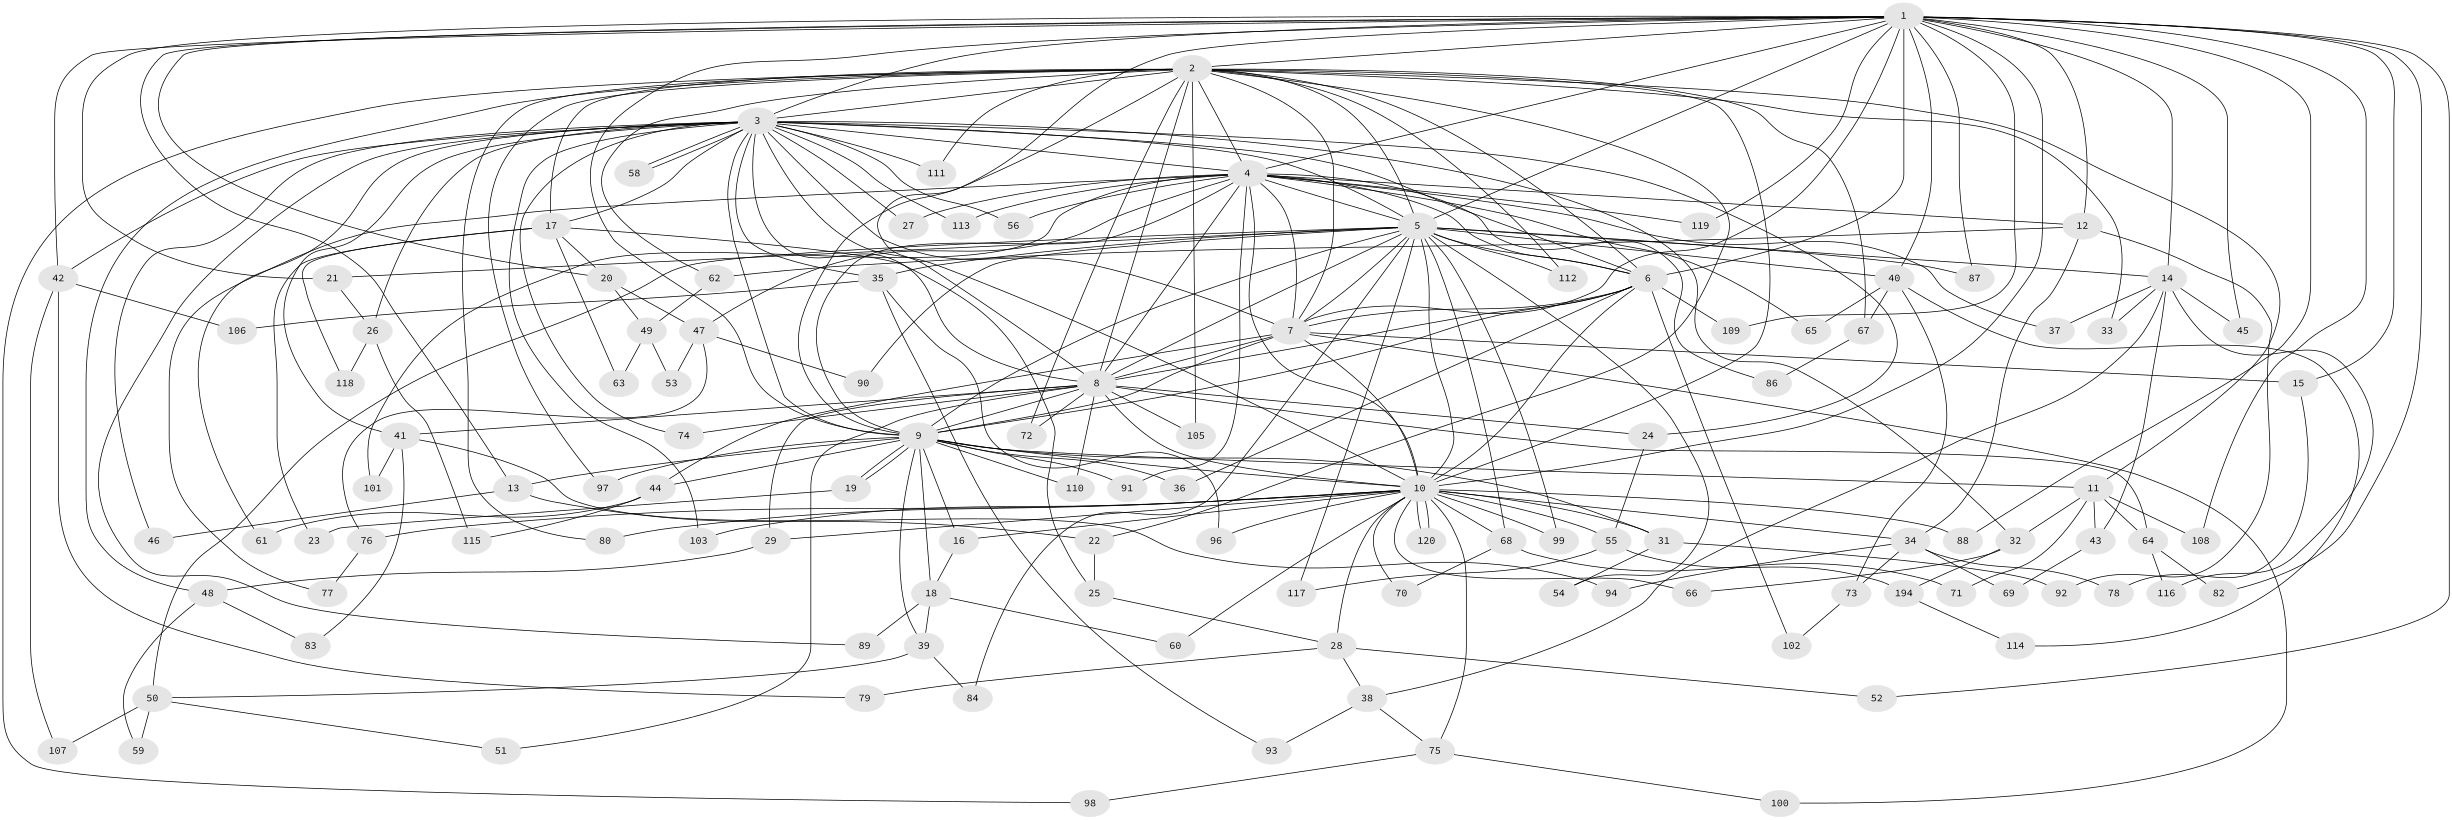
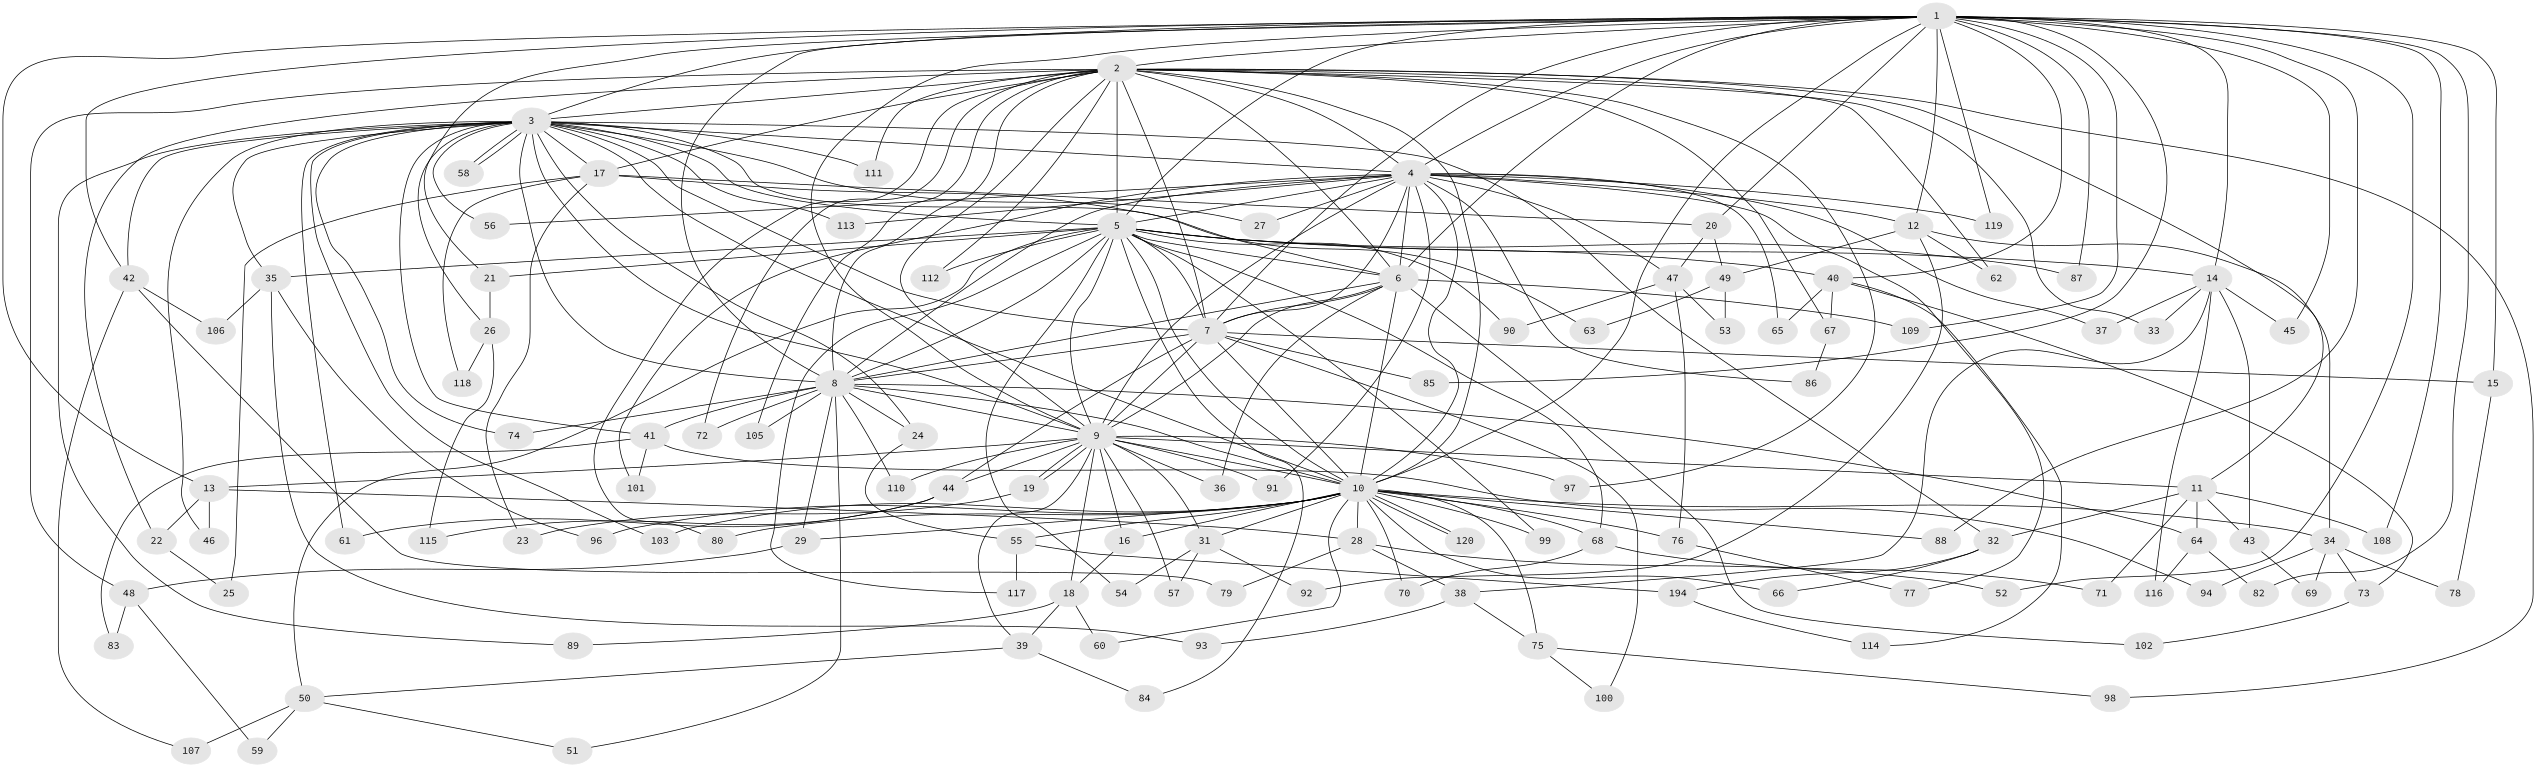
(681, 305) -> (1800, 257)
none -> (1429, 384)
none -> (1174, 594)
(1221, 621) -> (728, 506)
